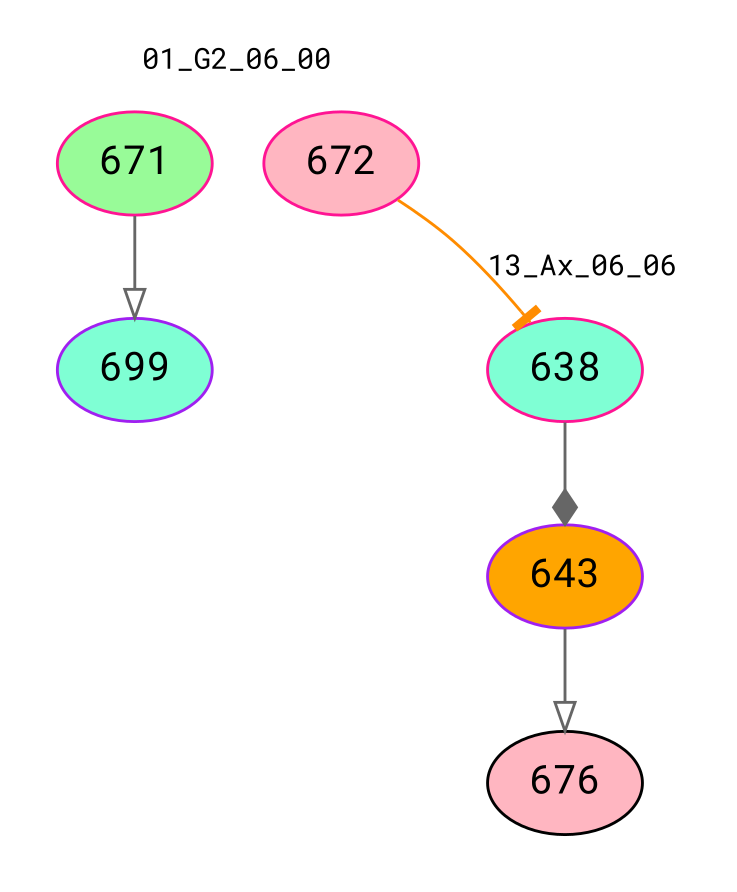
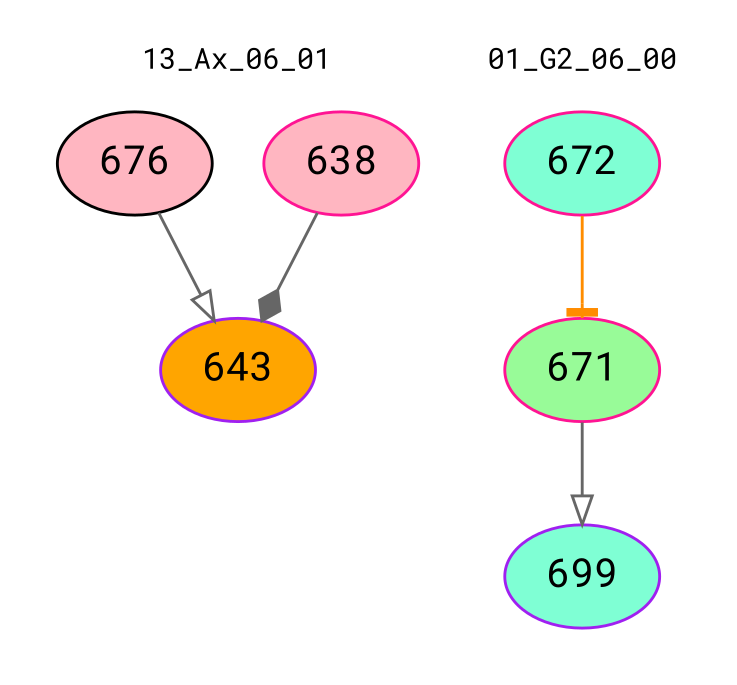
(341, 163) -> (582, 163)
(482, 268) -> (582, 260)
(584, 268) -> (238, 62)
(565, 370) -> (341, 163)
(565, 666) -> (180, 254)
